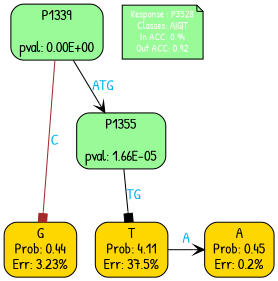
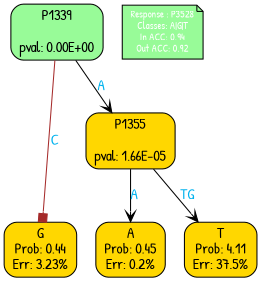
(103, 87) -> (101, 87)
(121, 141) -> (131, 141)
(126, 190) -> (172, 191)
(181, 250) -> (131, 190)
